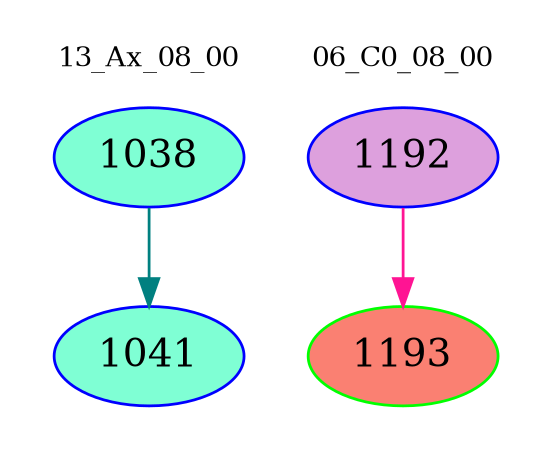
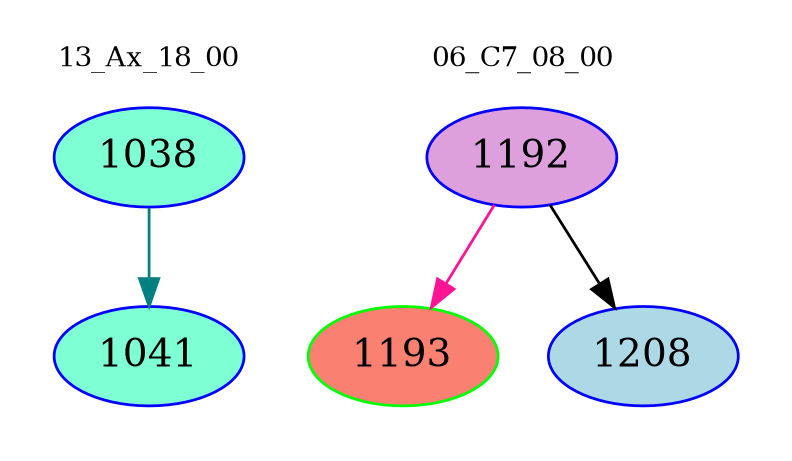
(149, 59) -> (149, 59)
(403, 59) -> (523, 59)
none -> (643, 356)
